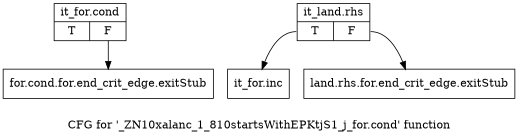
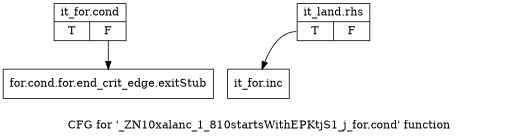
(409, 84) -> none
